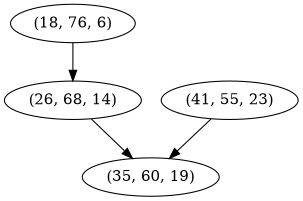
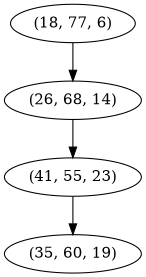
(73, 23) -> (73, 23)
(108, 135) -> (73, 133)
